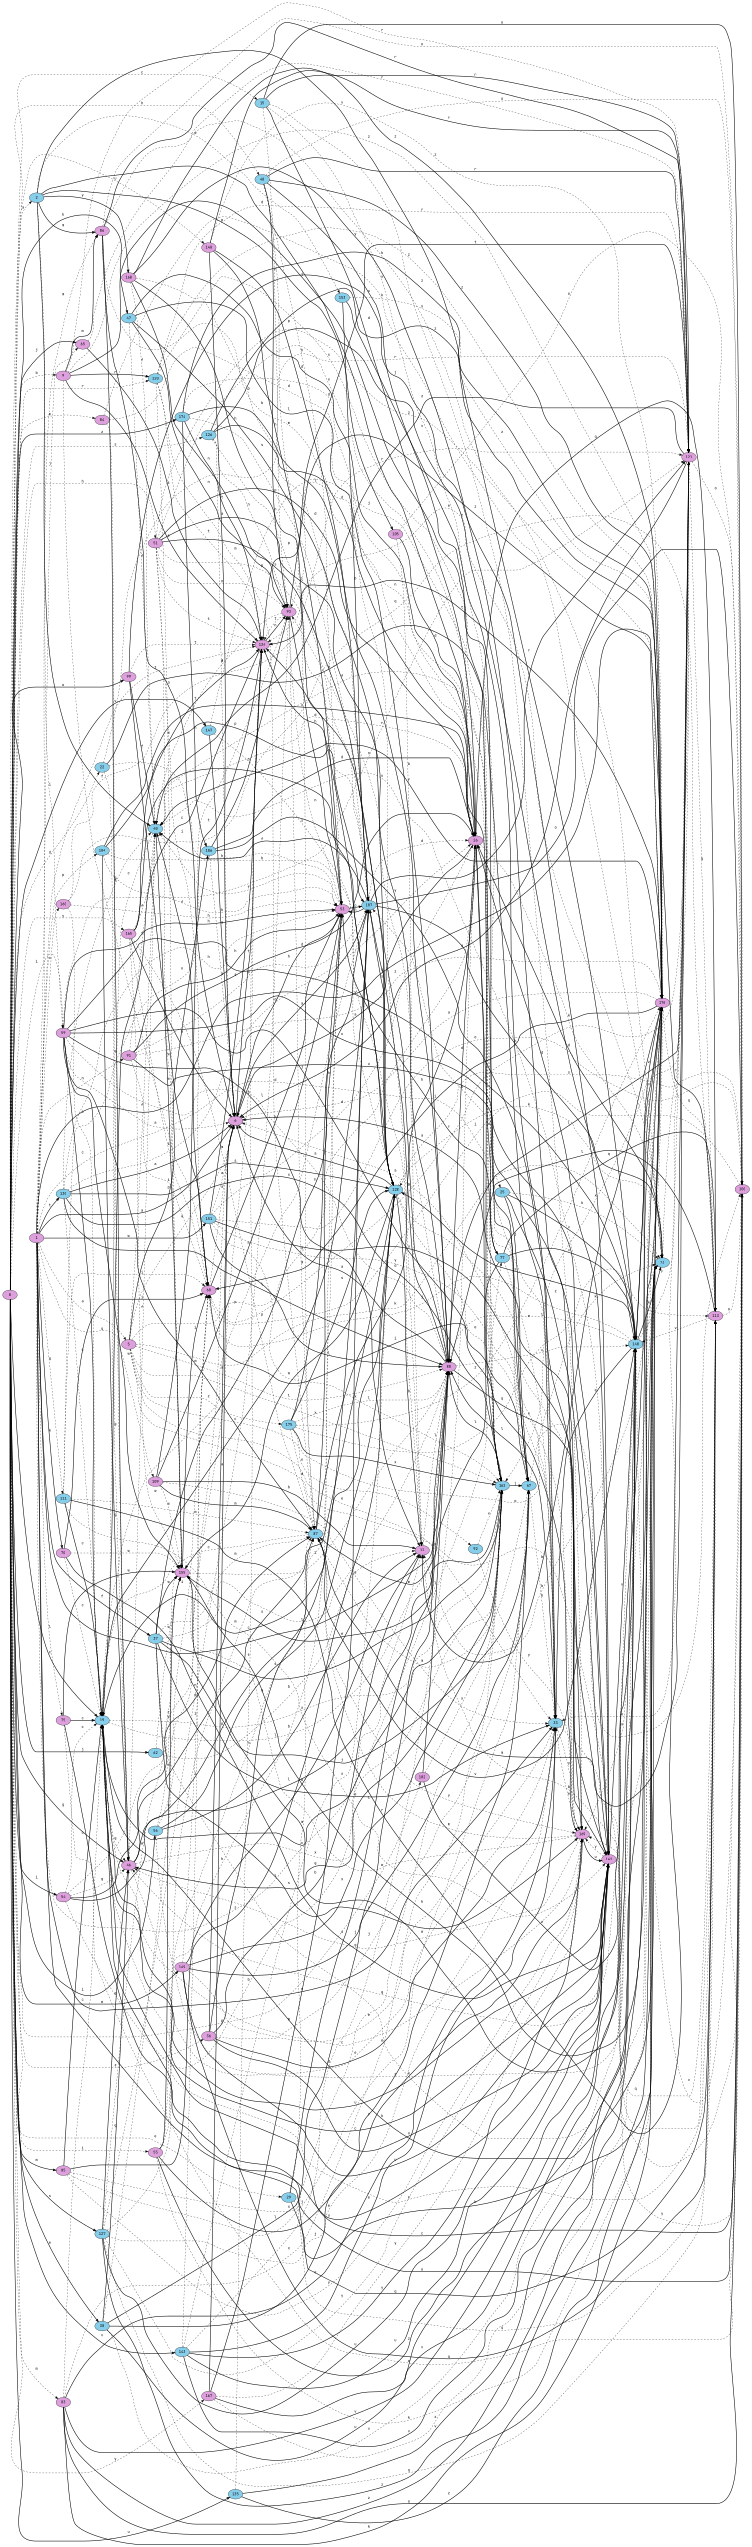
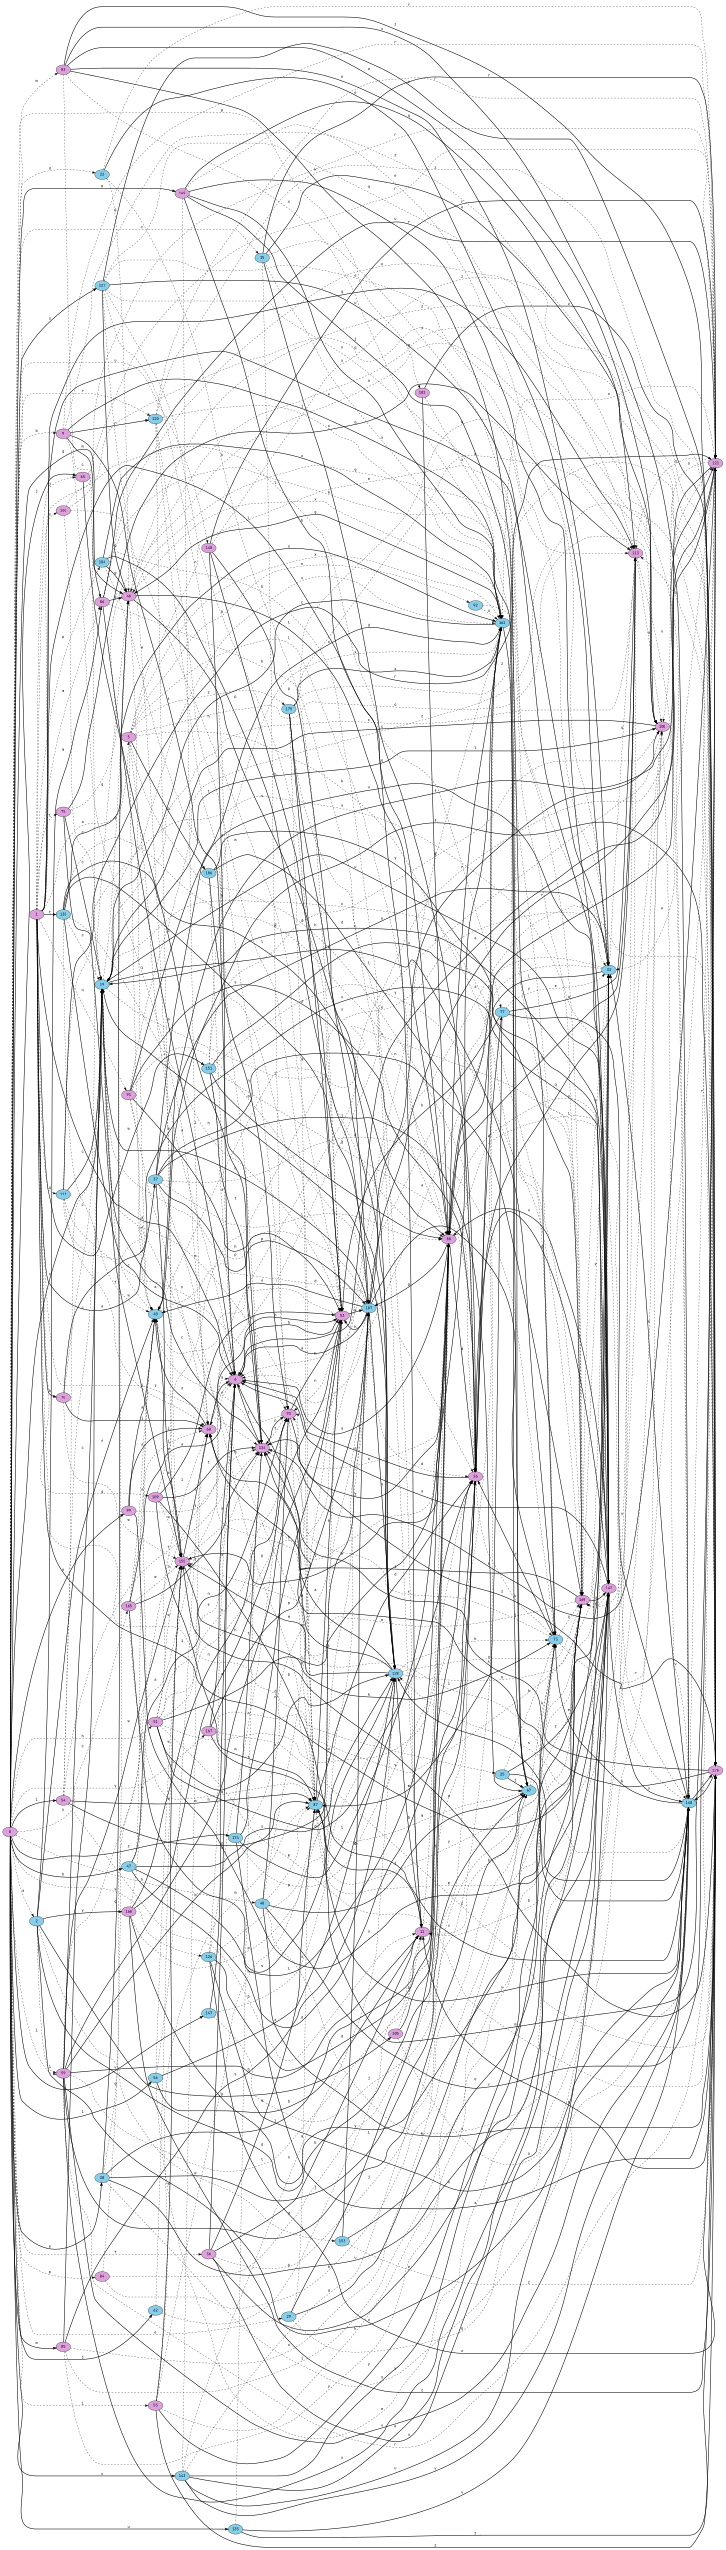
(190, 633) -> (283, 1591)
(447, 685) -> none
